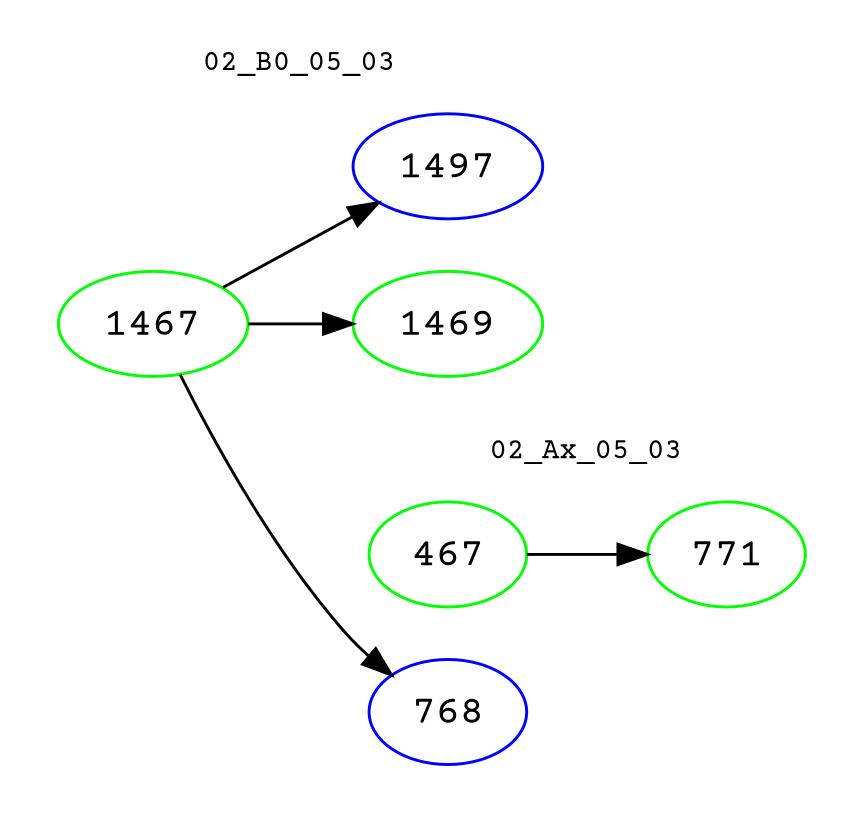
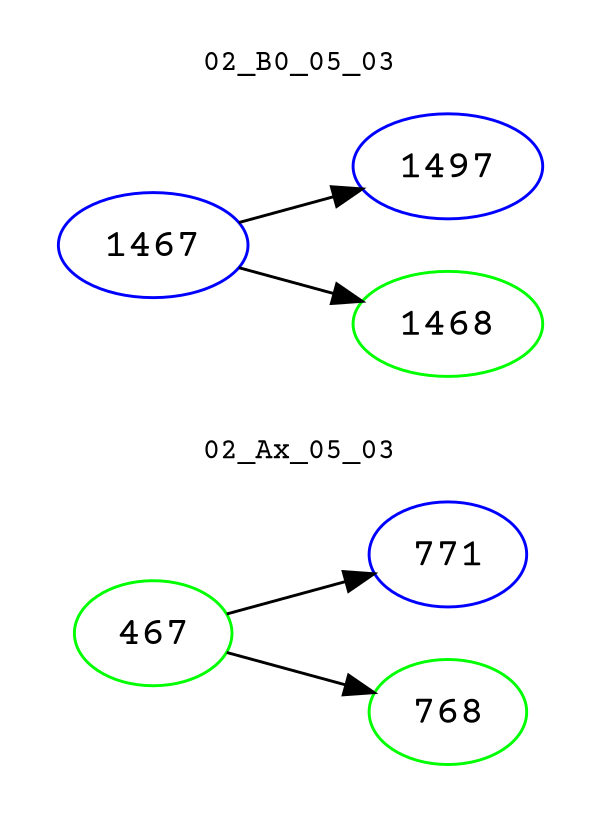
(153, 324) -> (153, 245)
(448, 324) -> (448, 324)
(264, 523) -> (286, 669)
(727, 554) -> (448, 554)
(448, 712) -> (448, 712)
